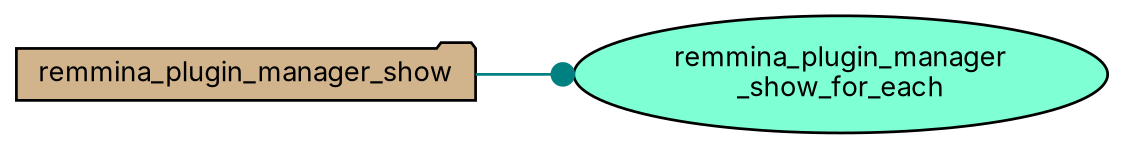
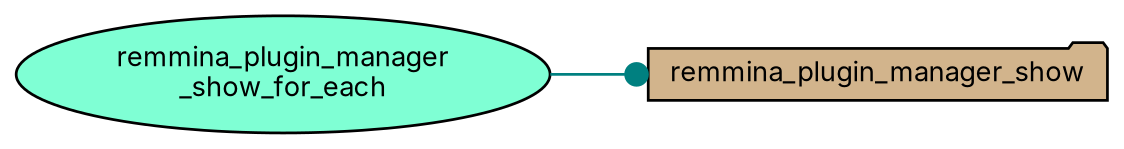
(514, 74) -> (588, 74)
